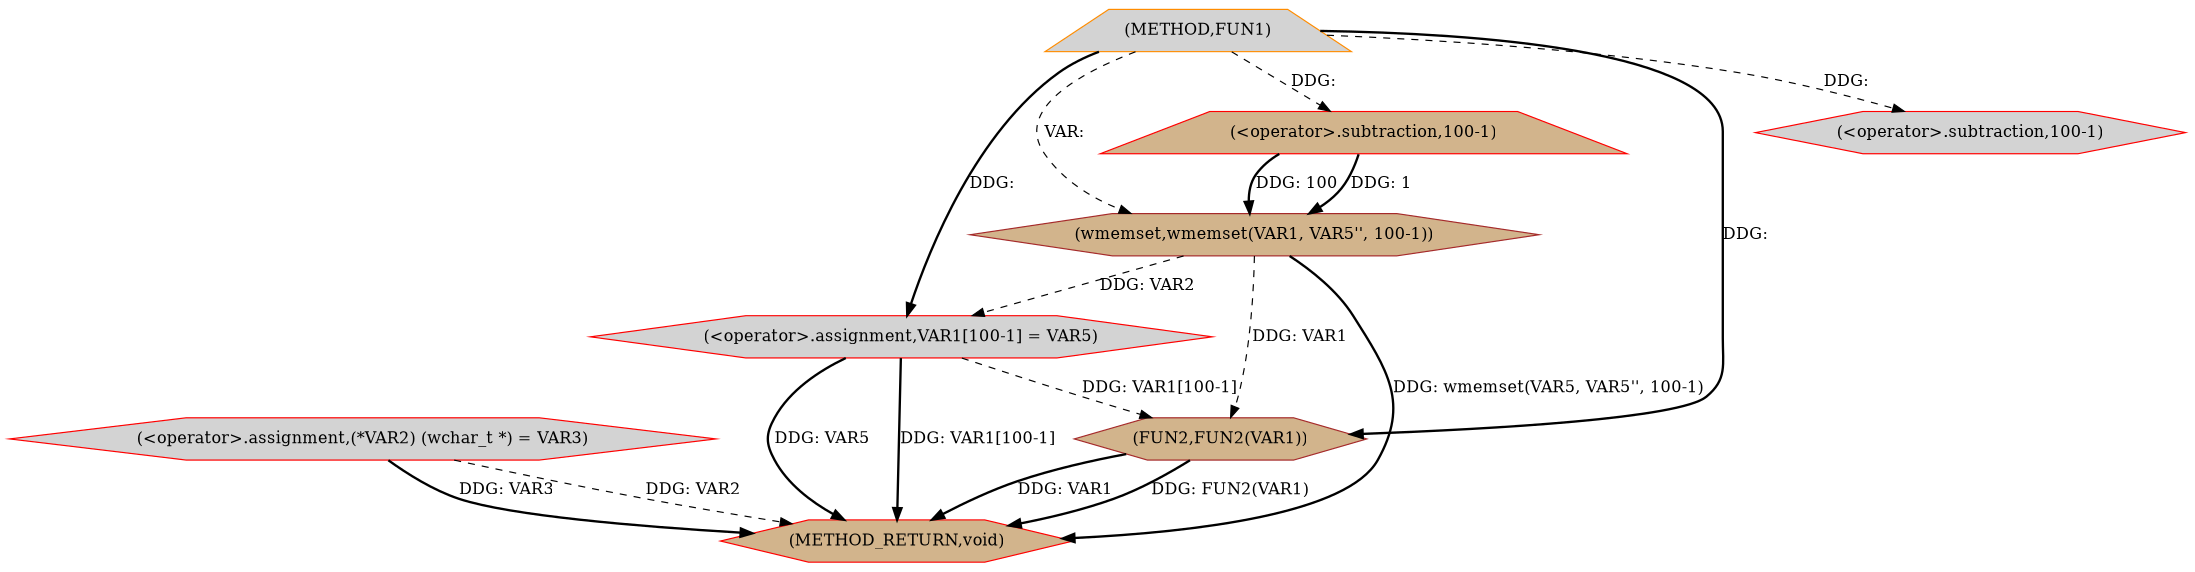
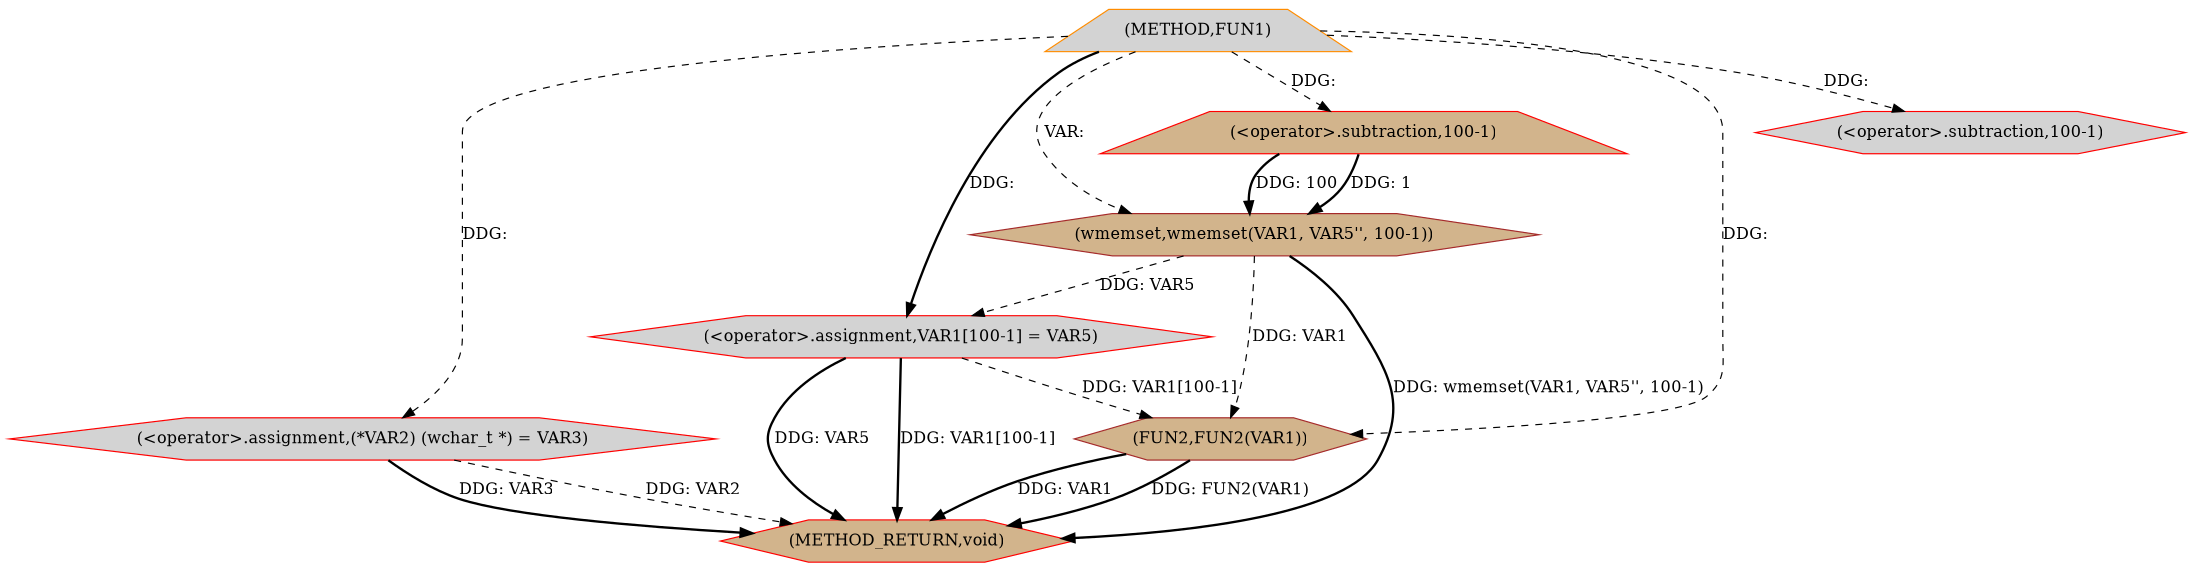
none -> (609, 76)
(1723, 223) -> (1723, 223)
(1148, 286) -> (1148, 286)
(1549, 388) -> (1549, 388)
